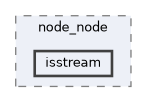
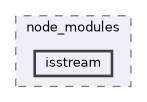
(73, 28) -> (73, 28)
